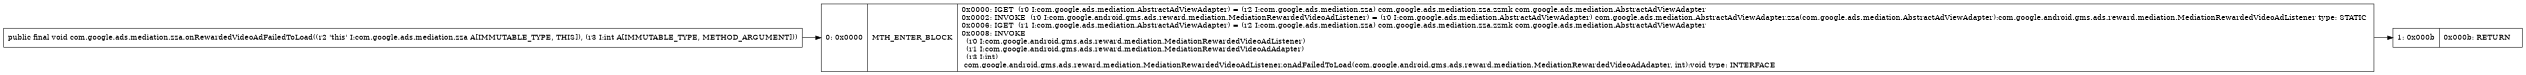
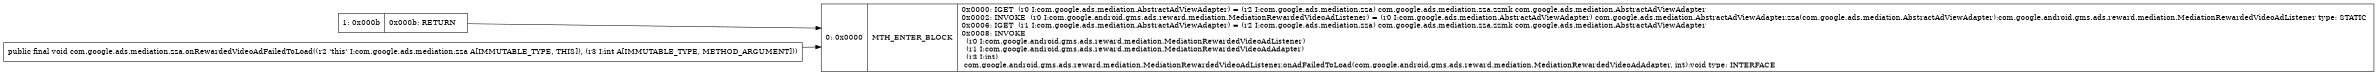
(2381, 38) -> (642, 26)
